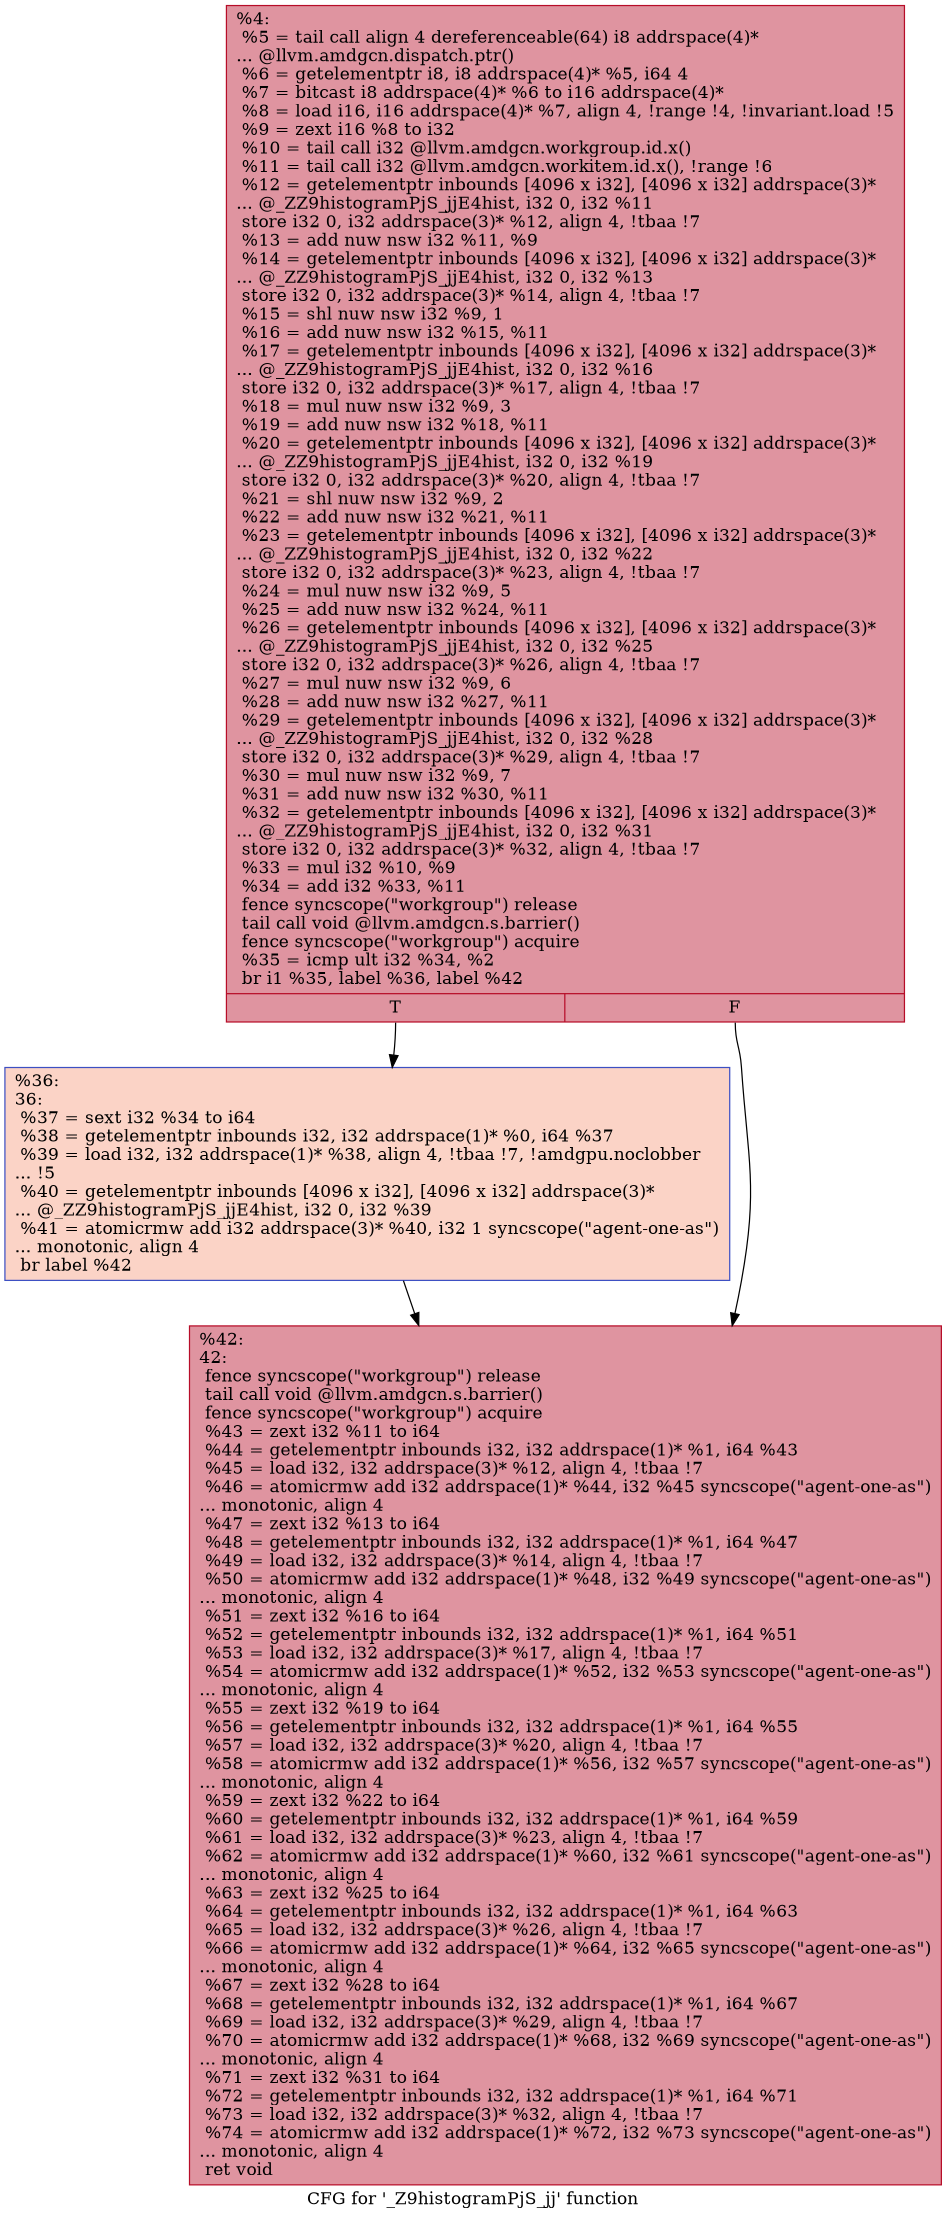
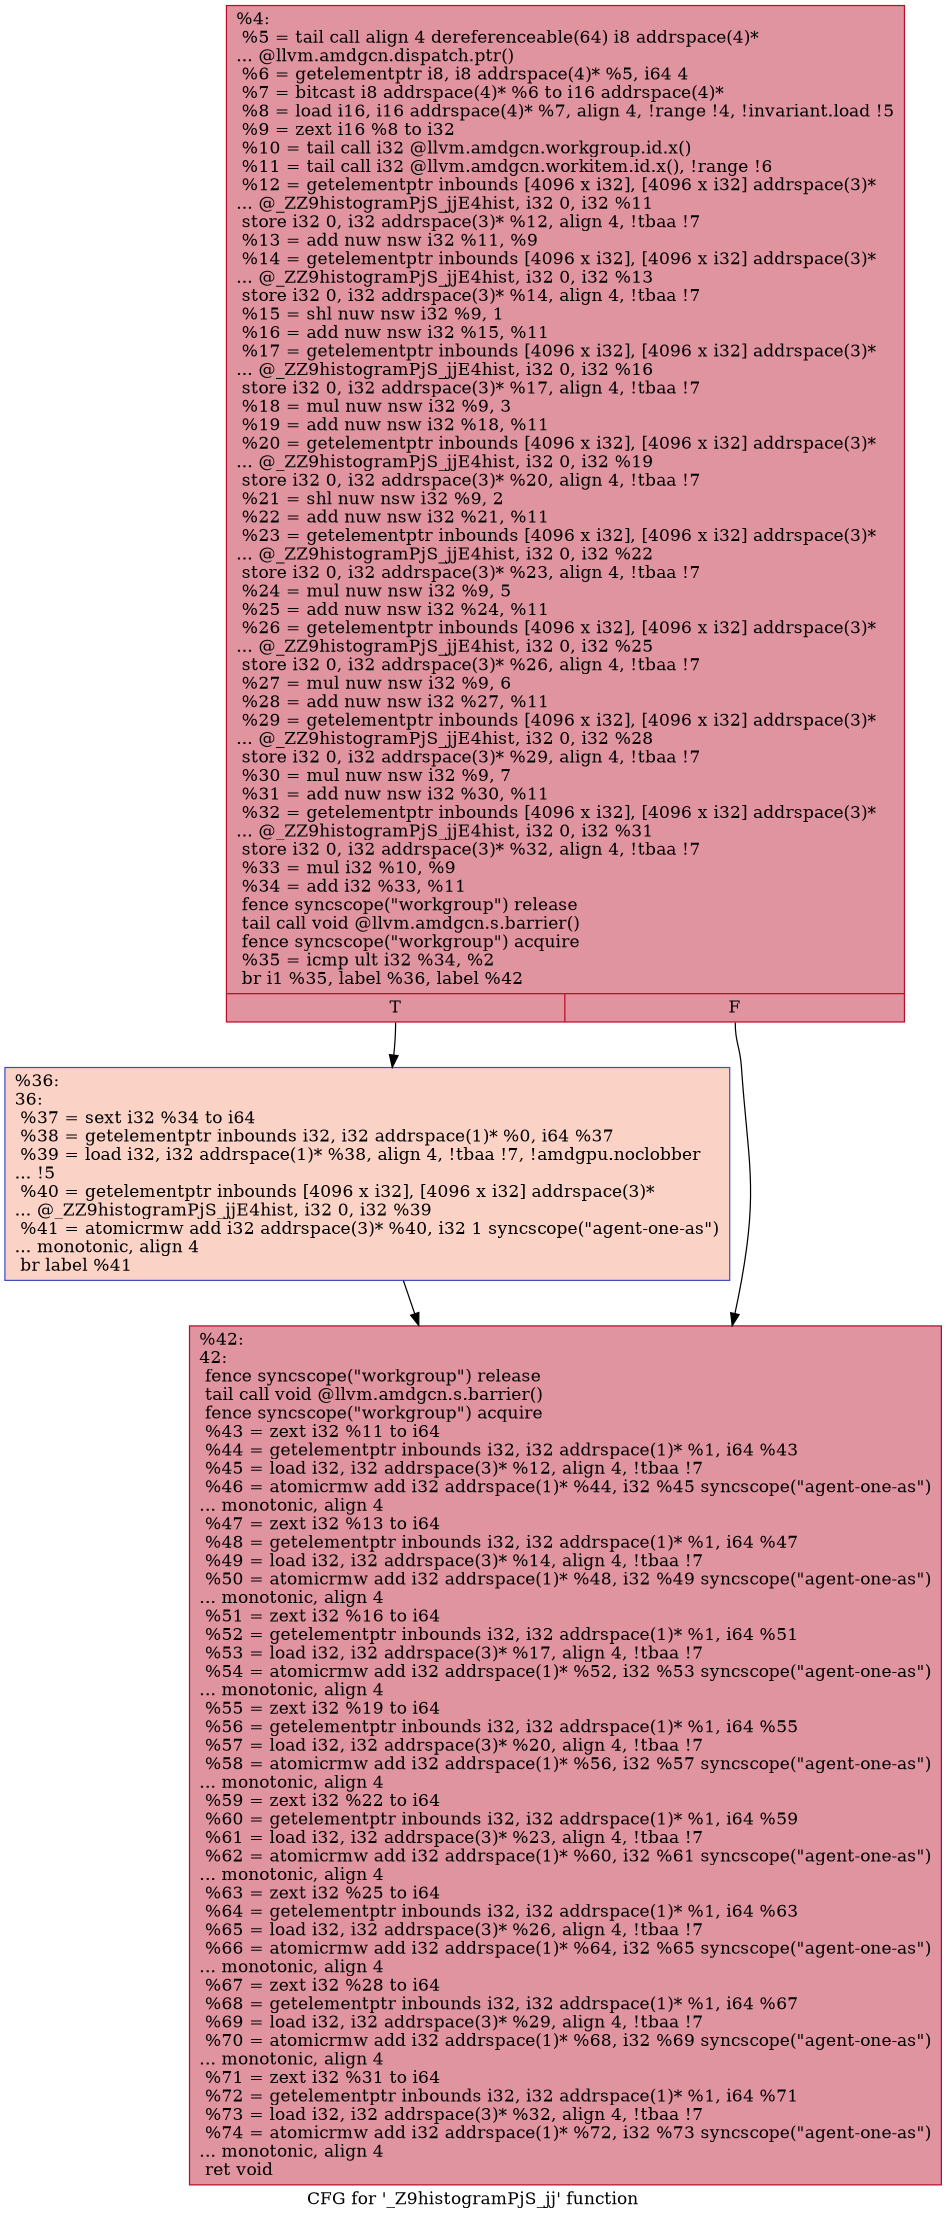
(74, 1266) -> (74, 1266)
